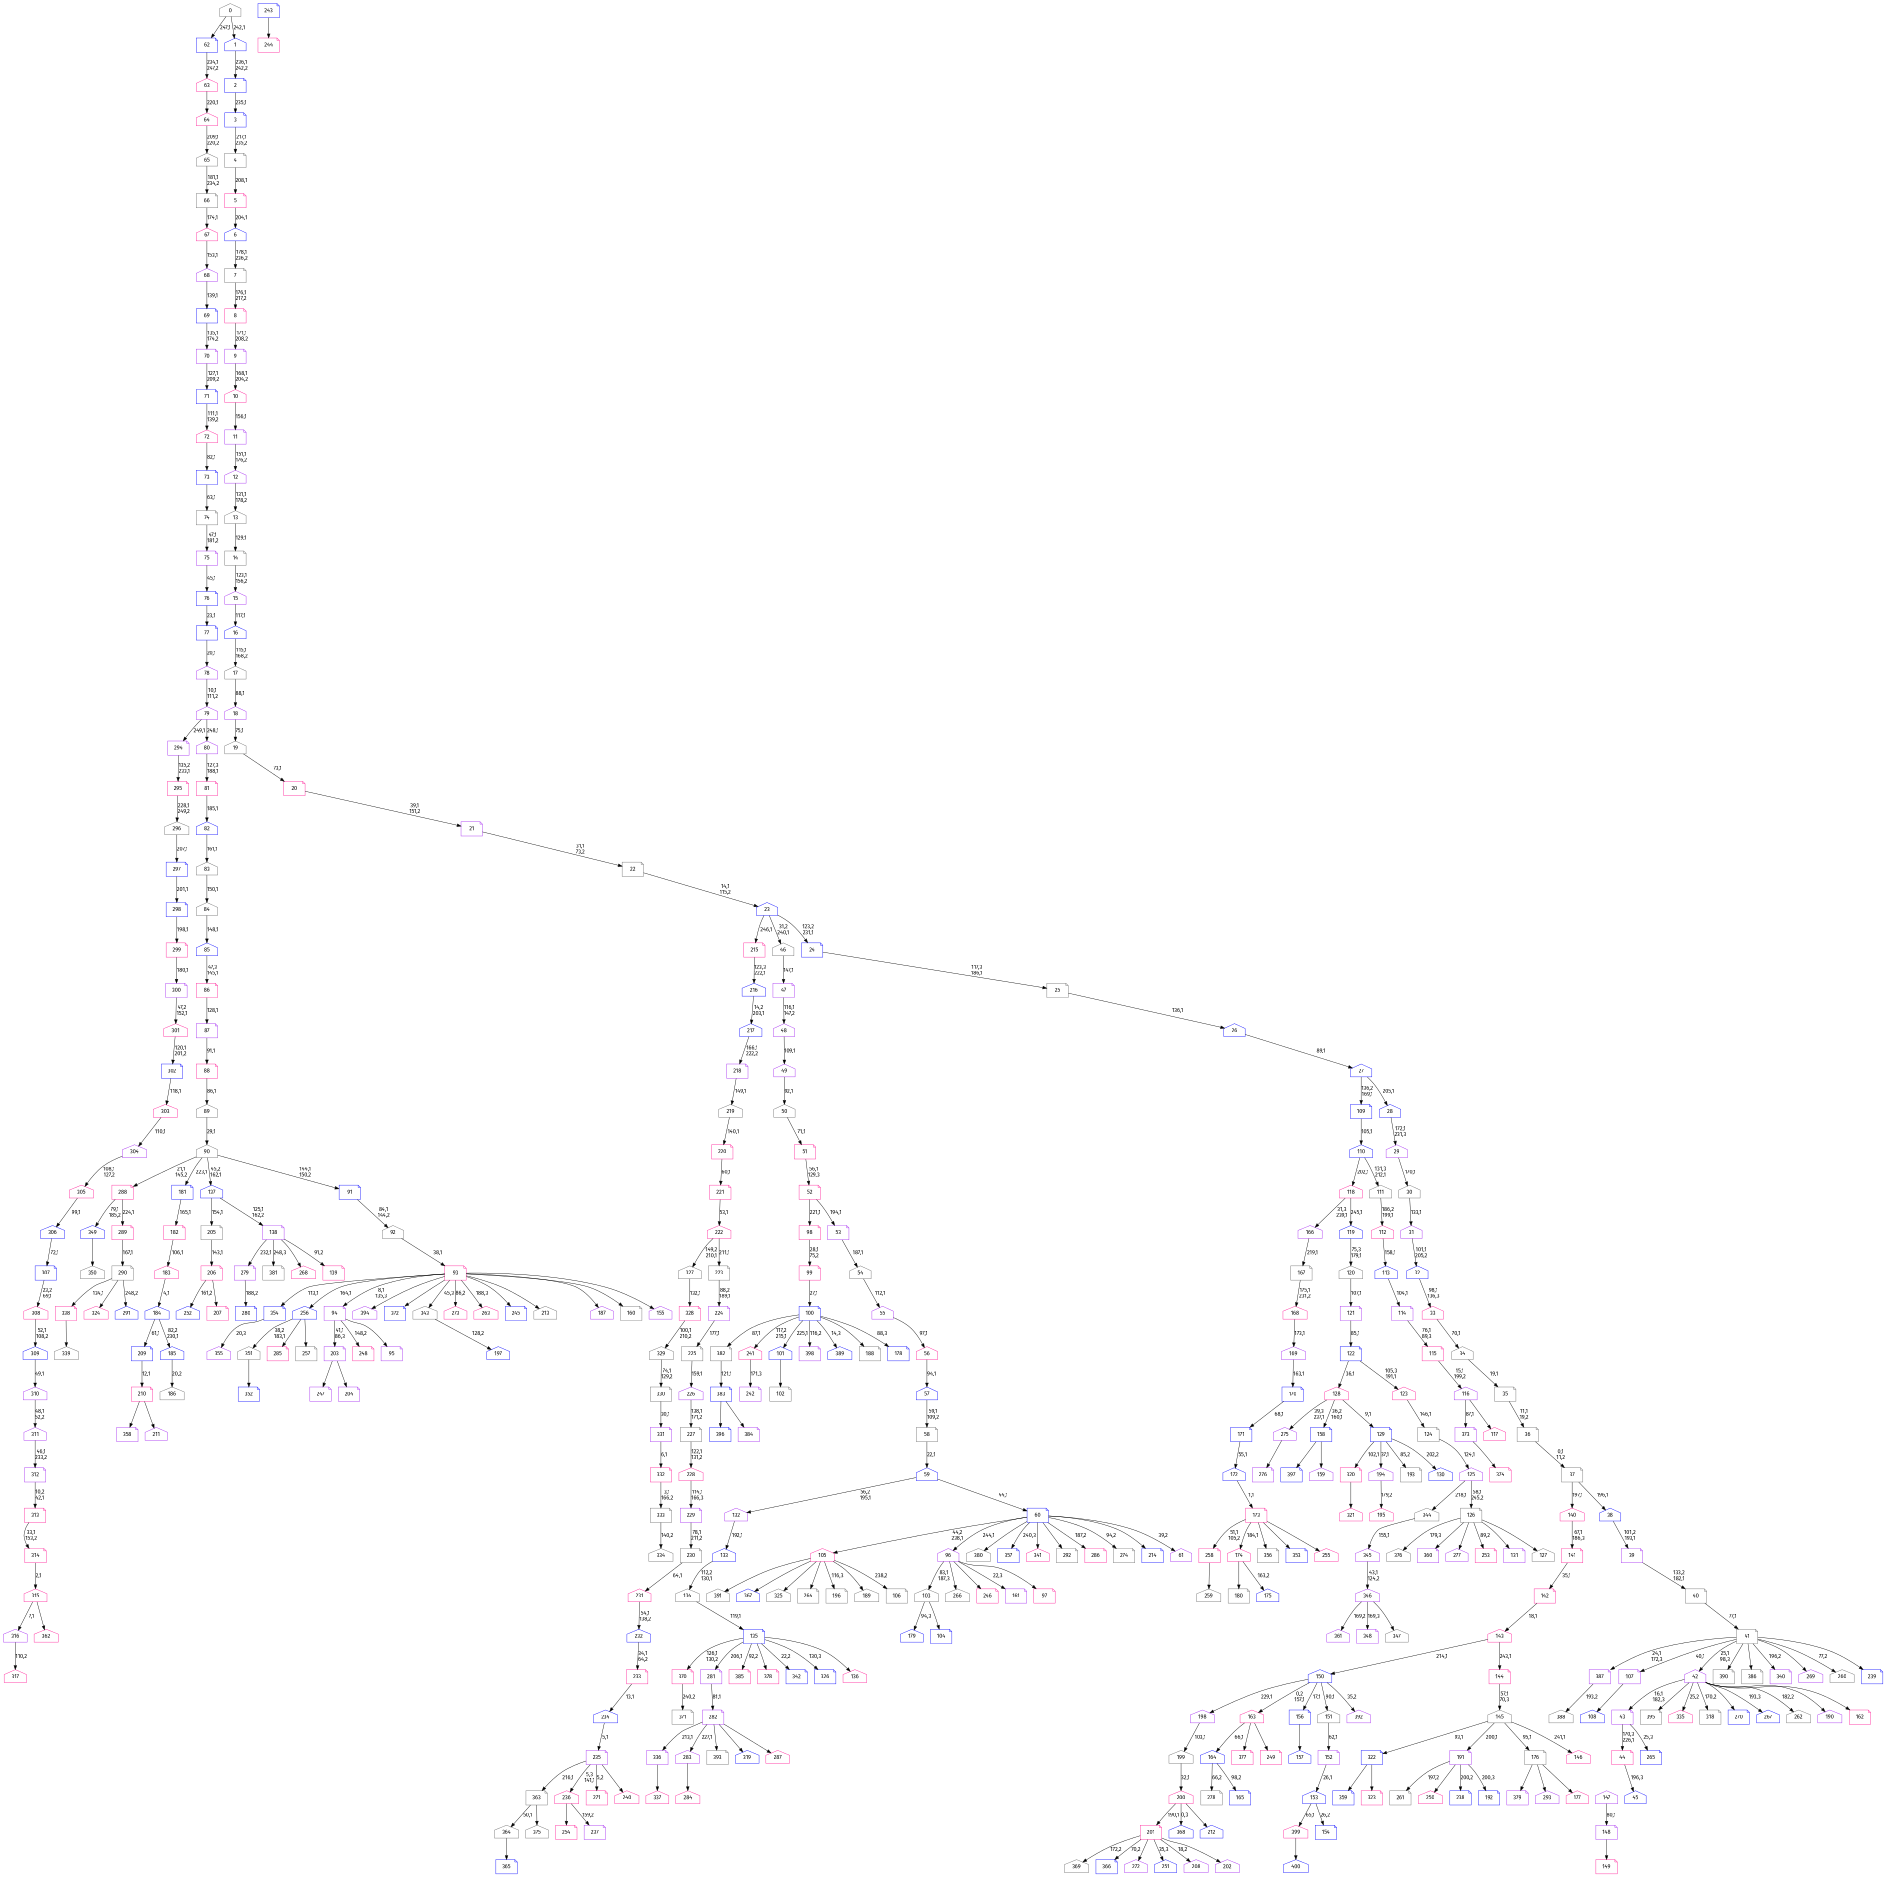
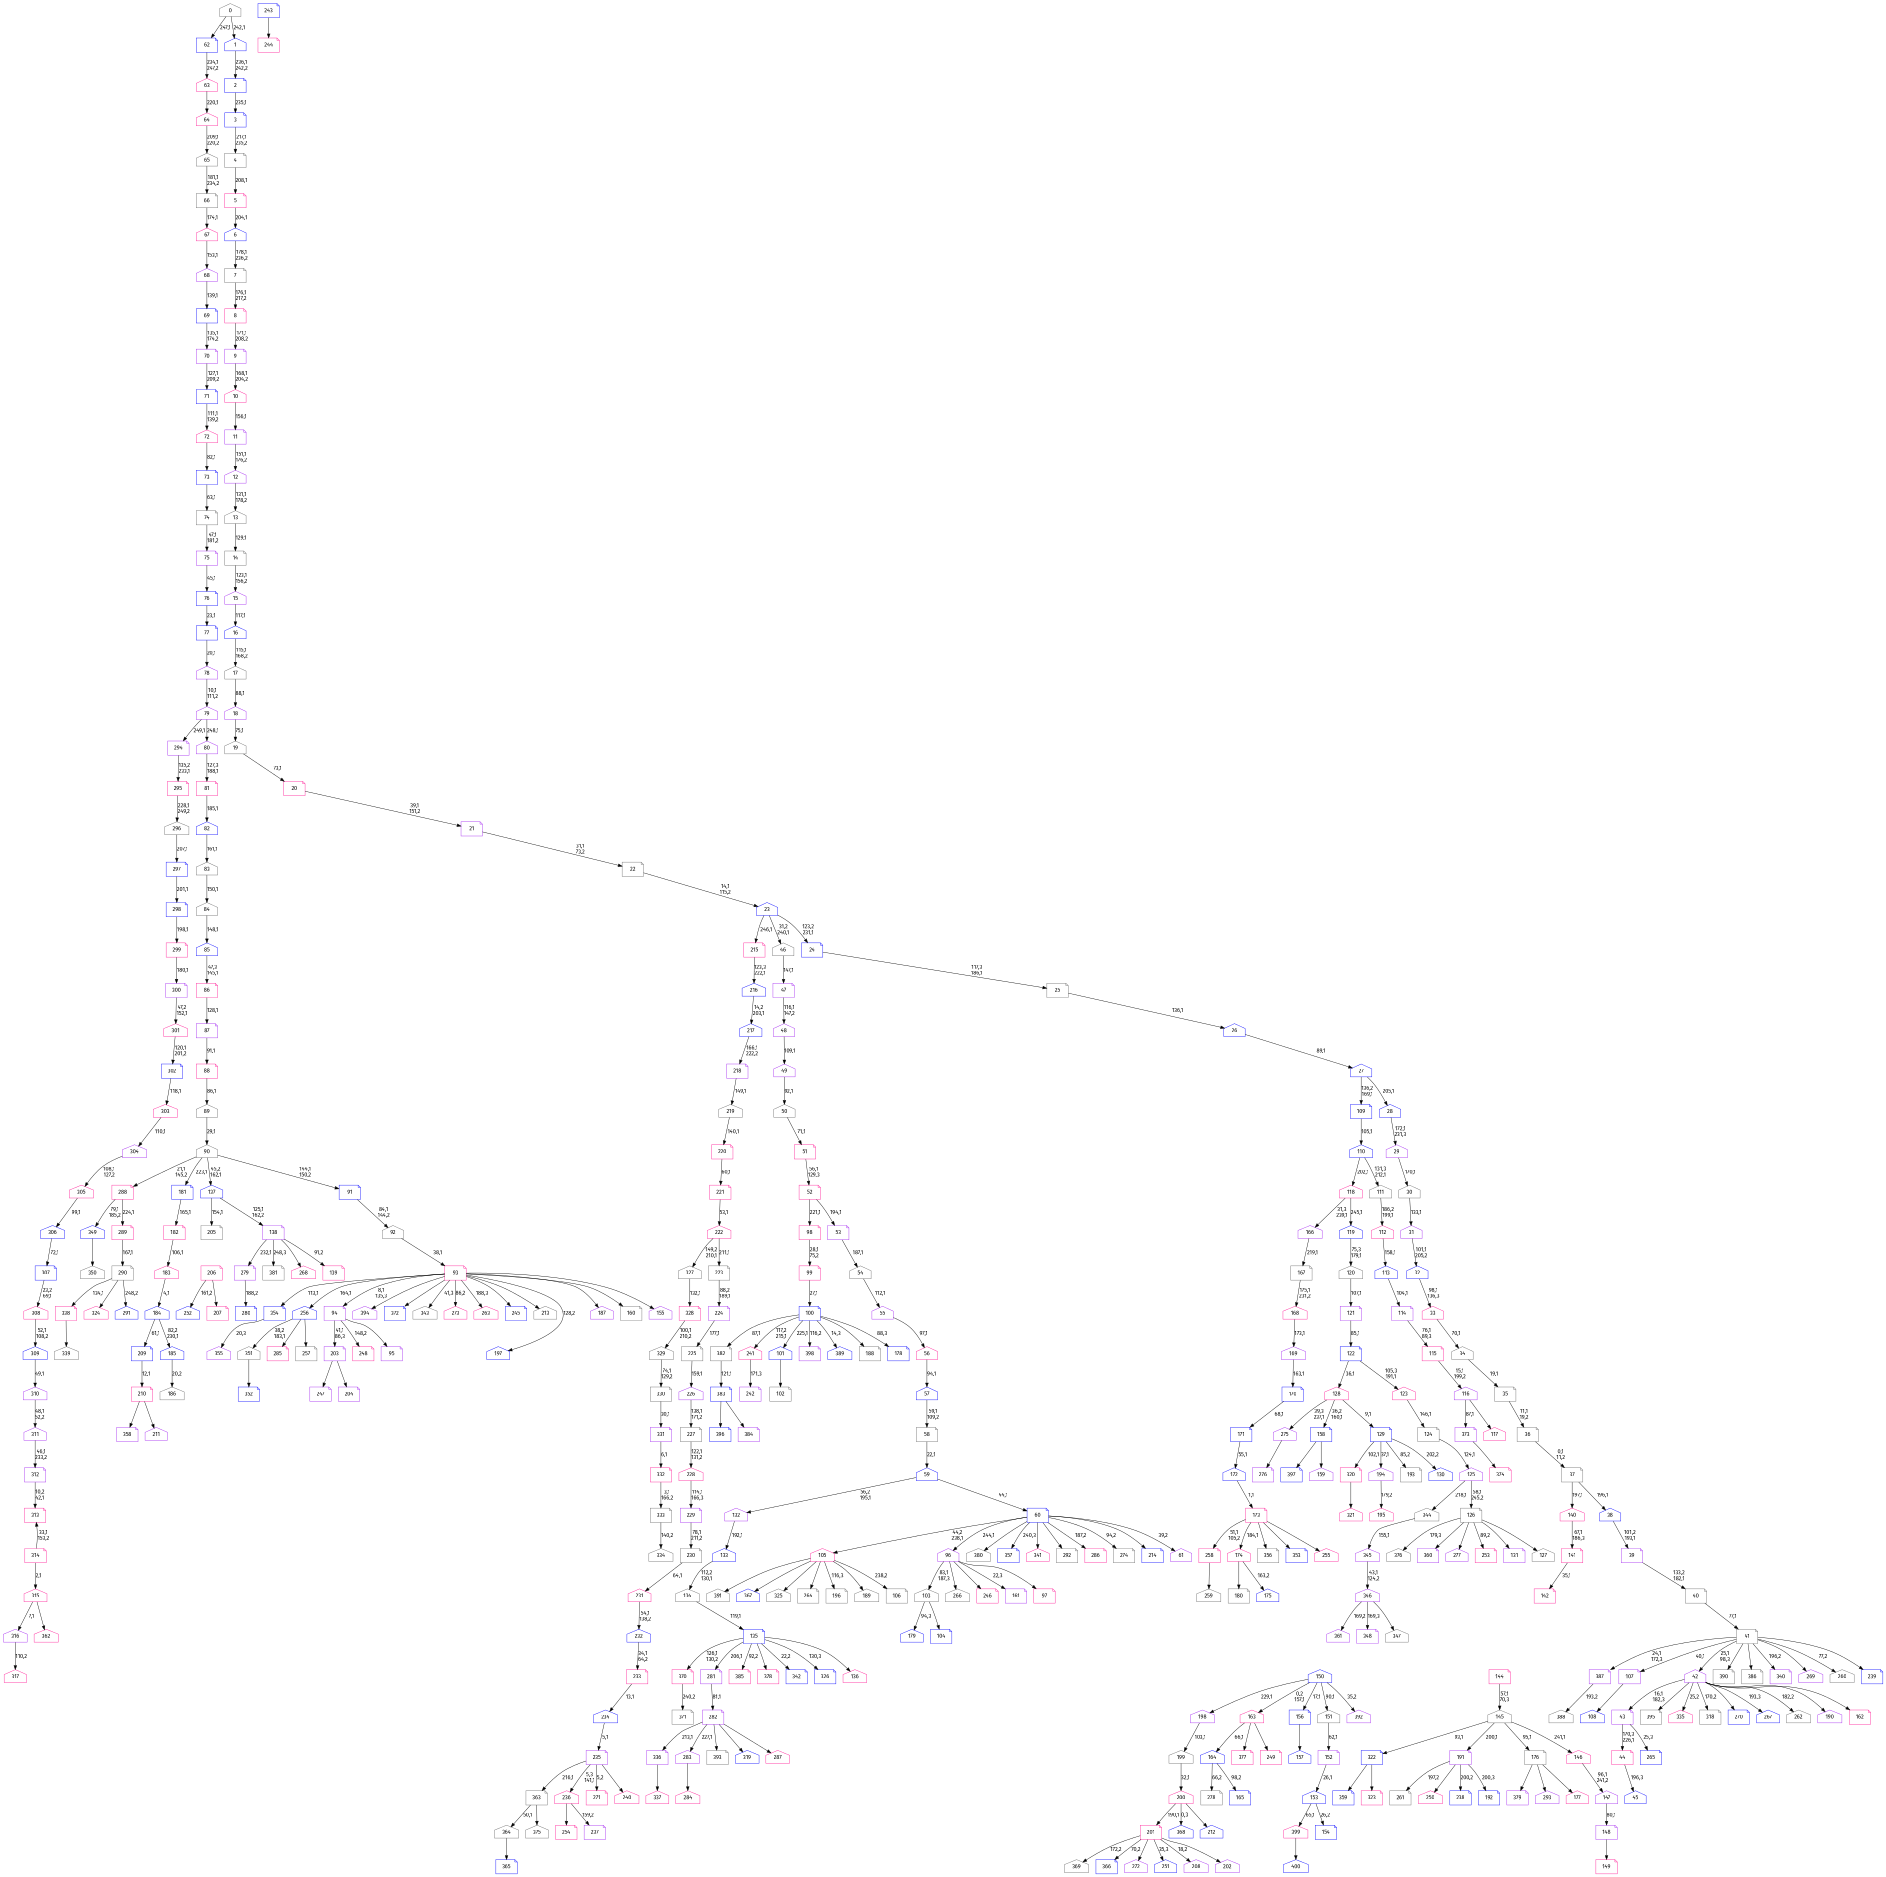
(212, 1251) -> none
(449, 1293) -> (449, 1293)
(461, 1333) -> (550, 1298)
(24, 1533) -> (37, 1537)
(1500, 1636) -> none
none -> (1591, 1776)
